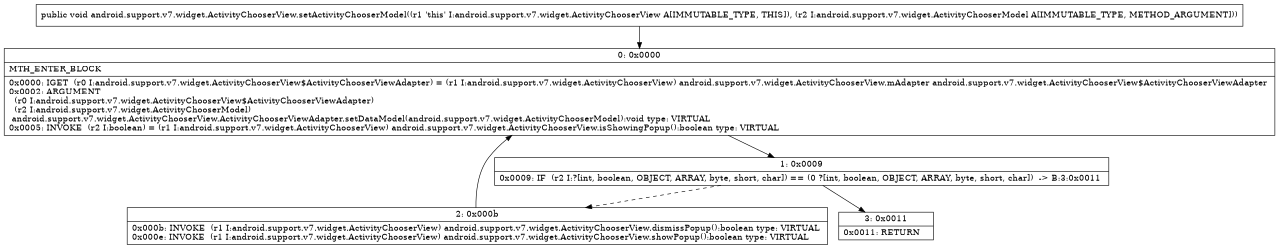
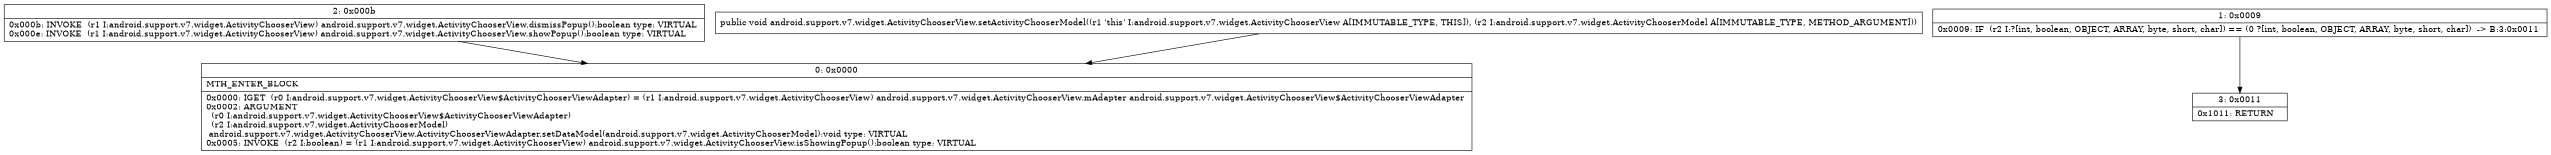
(748, 145) -> none
(656, 196) -> none
(886, 233) -> (2240, 114)
